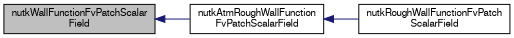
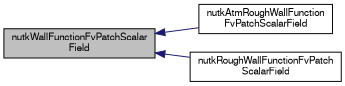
(346, 19) -> (177, 56)
